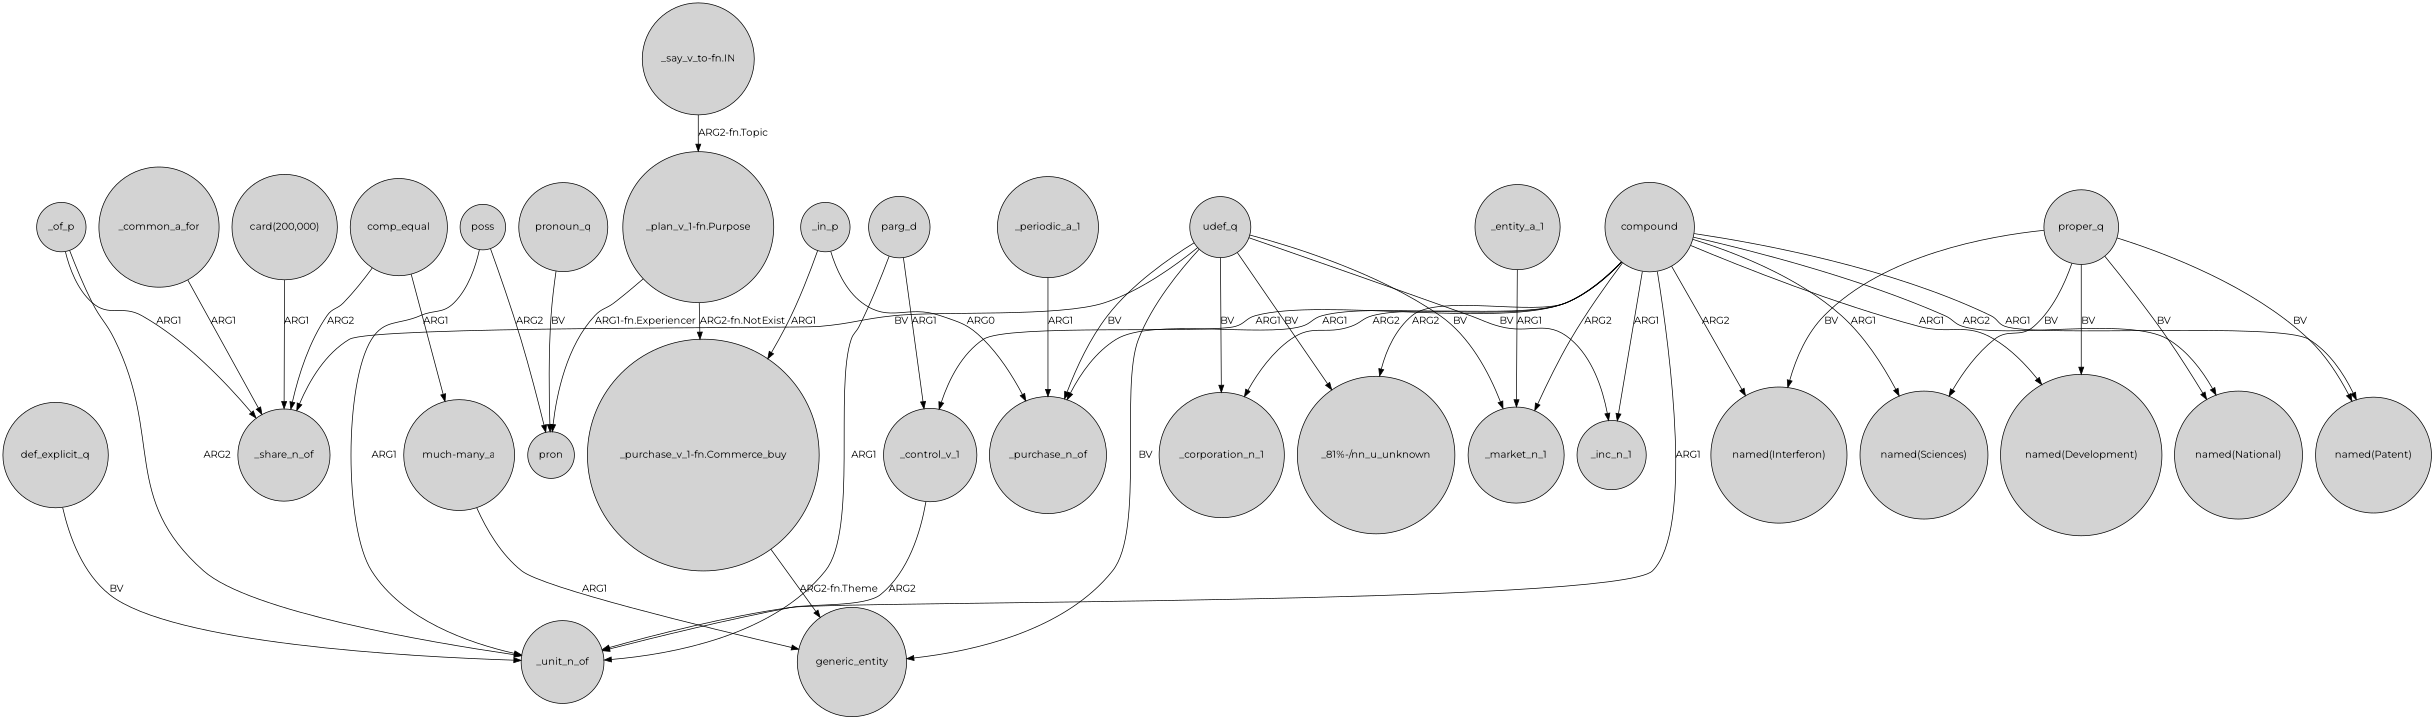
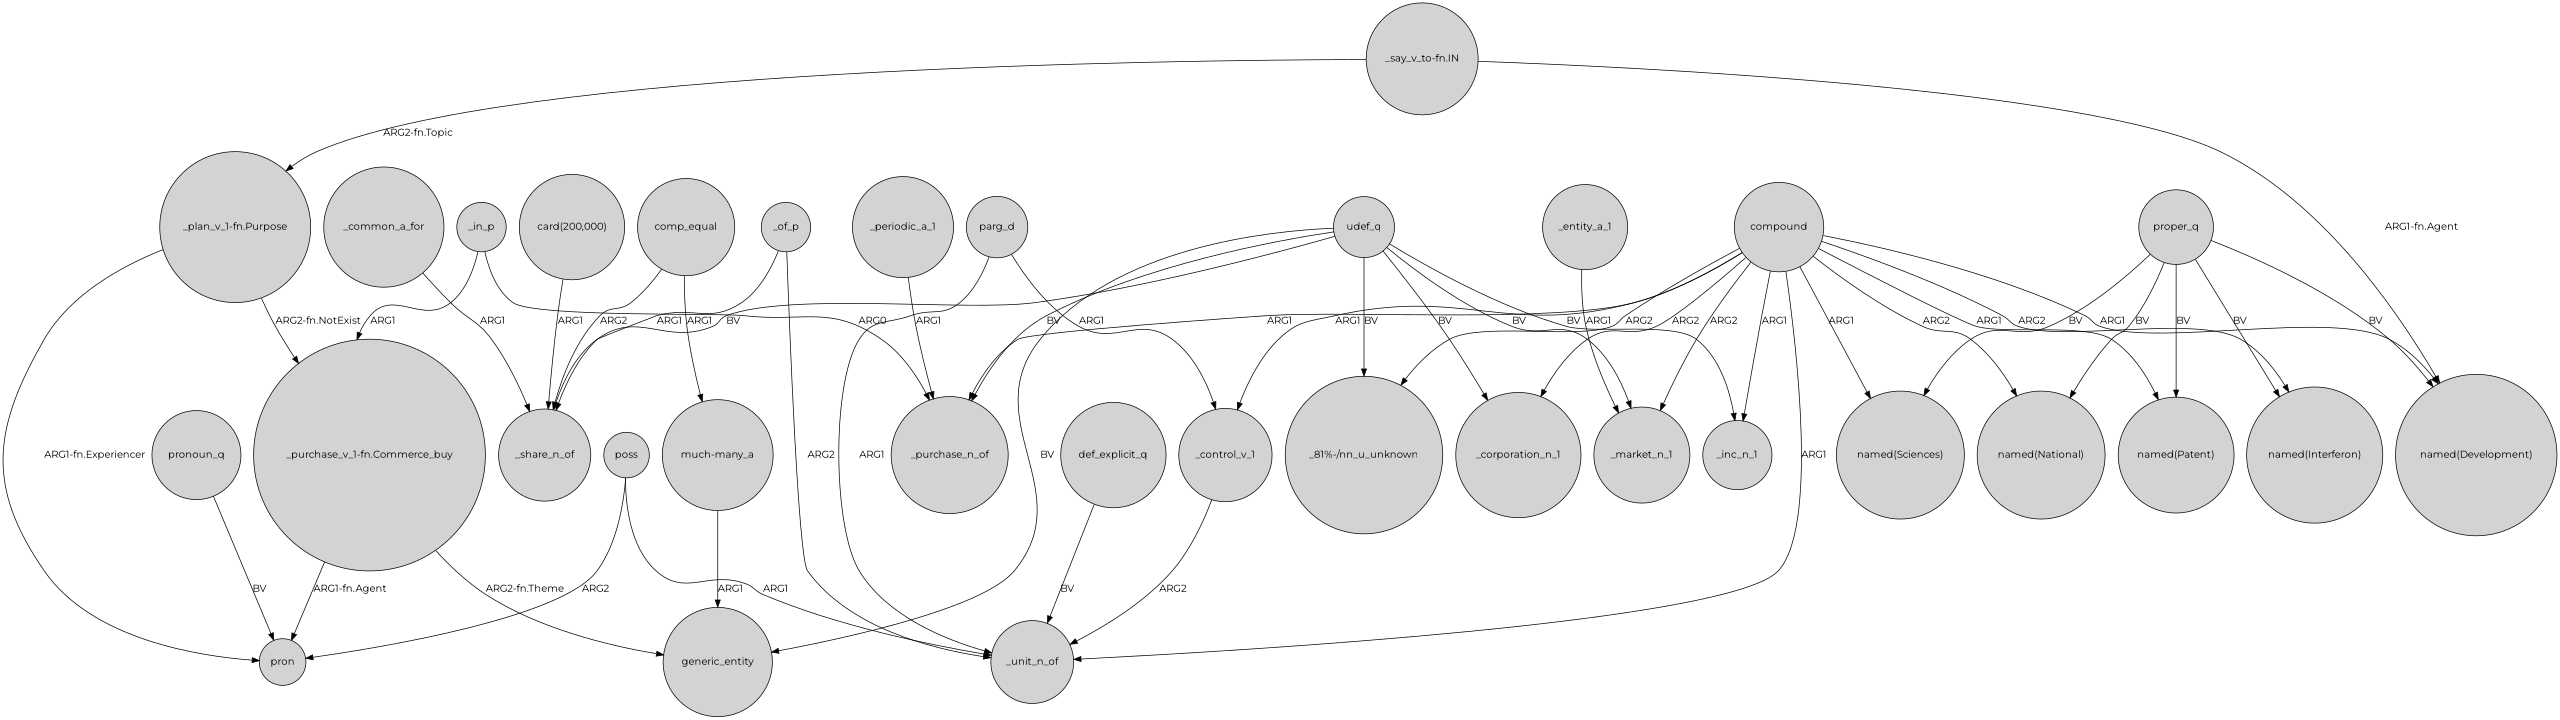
none -> (2009, 103)
none -> (310, 598)
